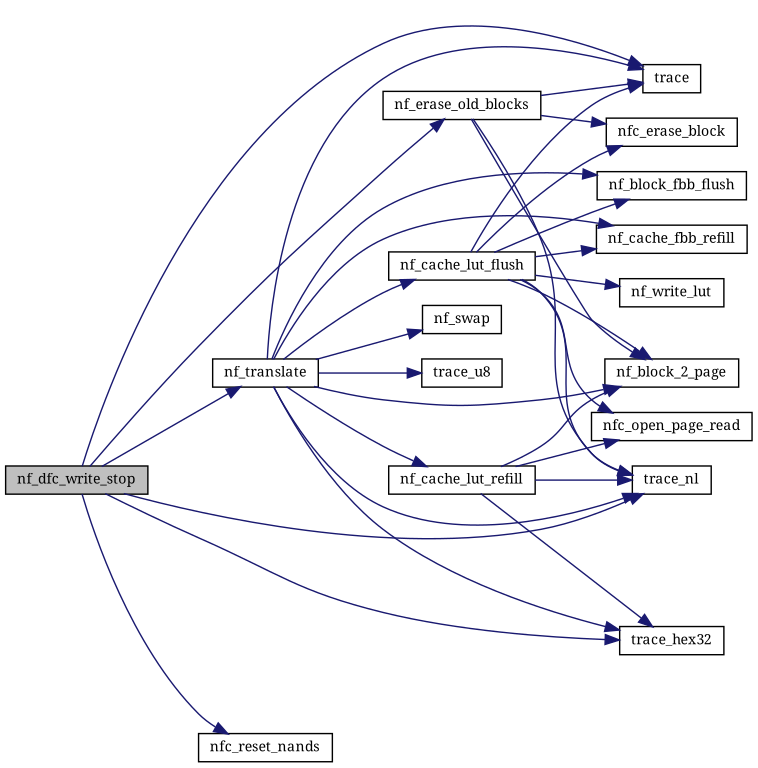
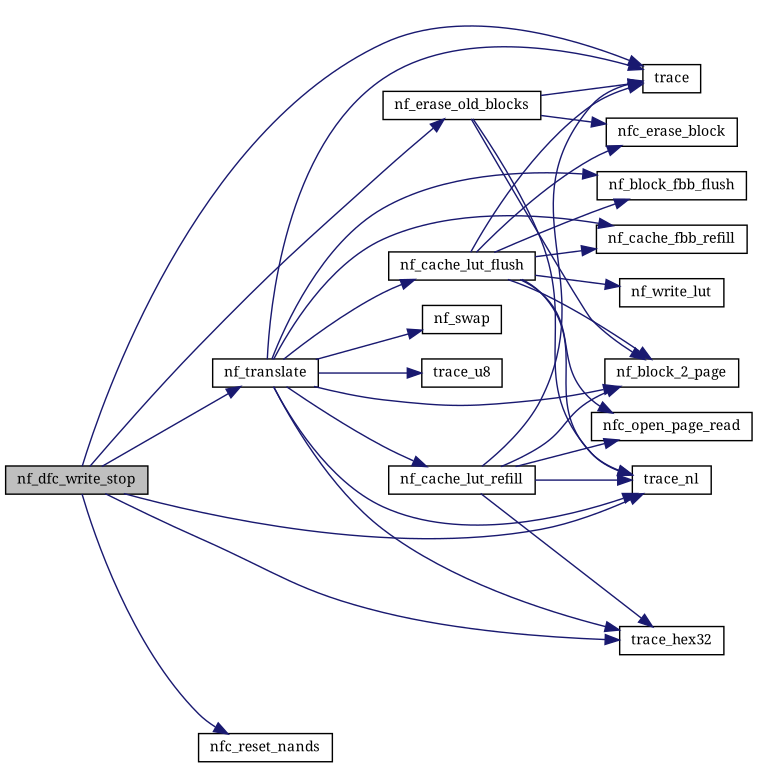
none -> (556, 240)
